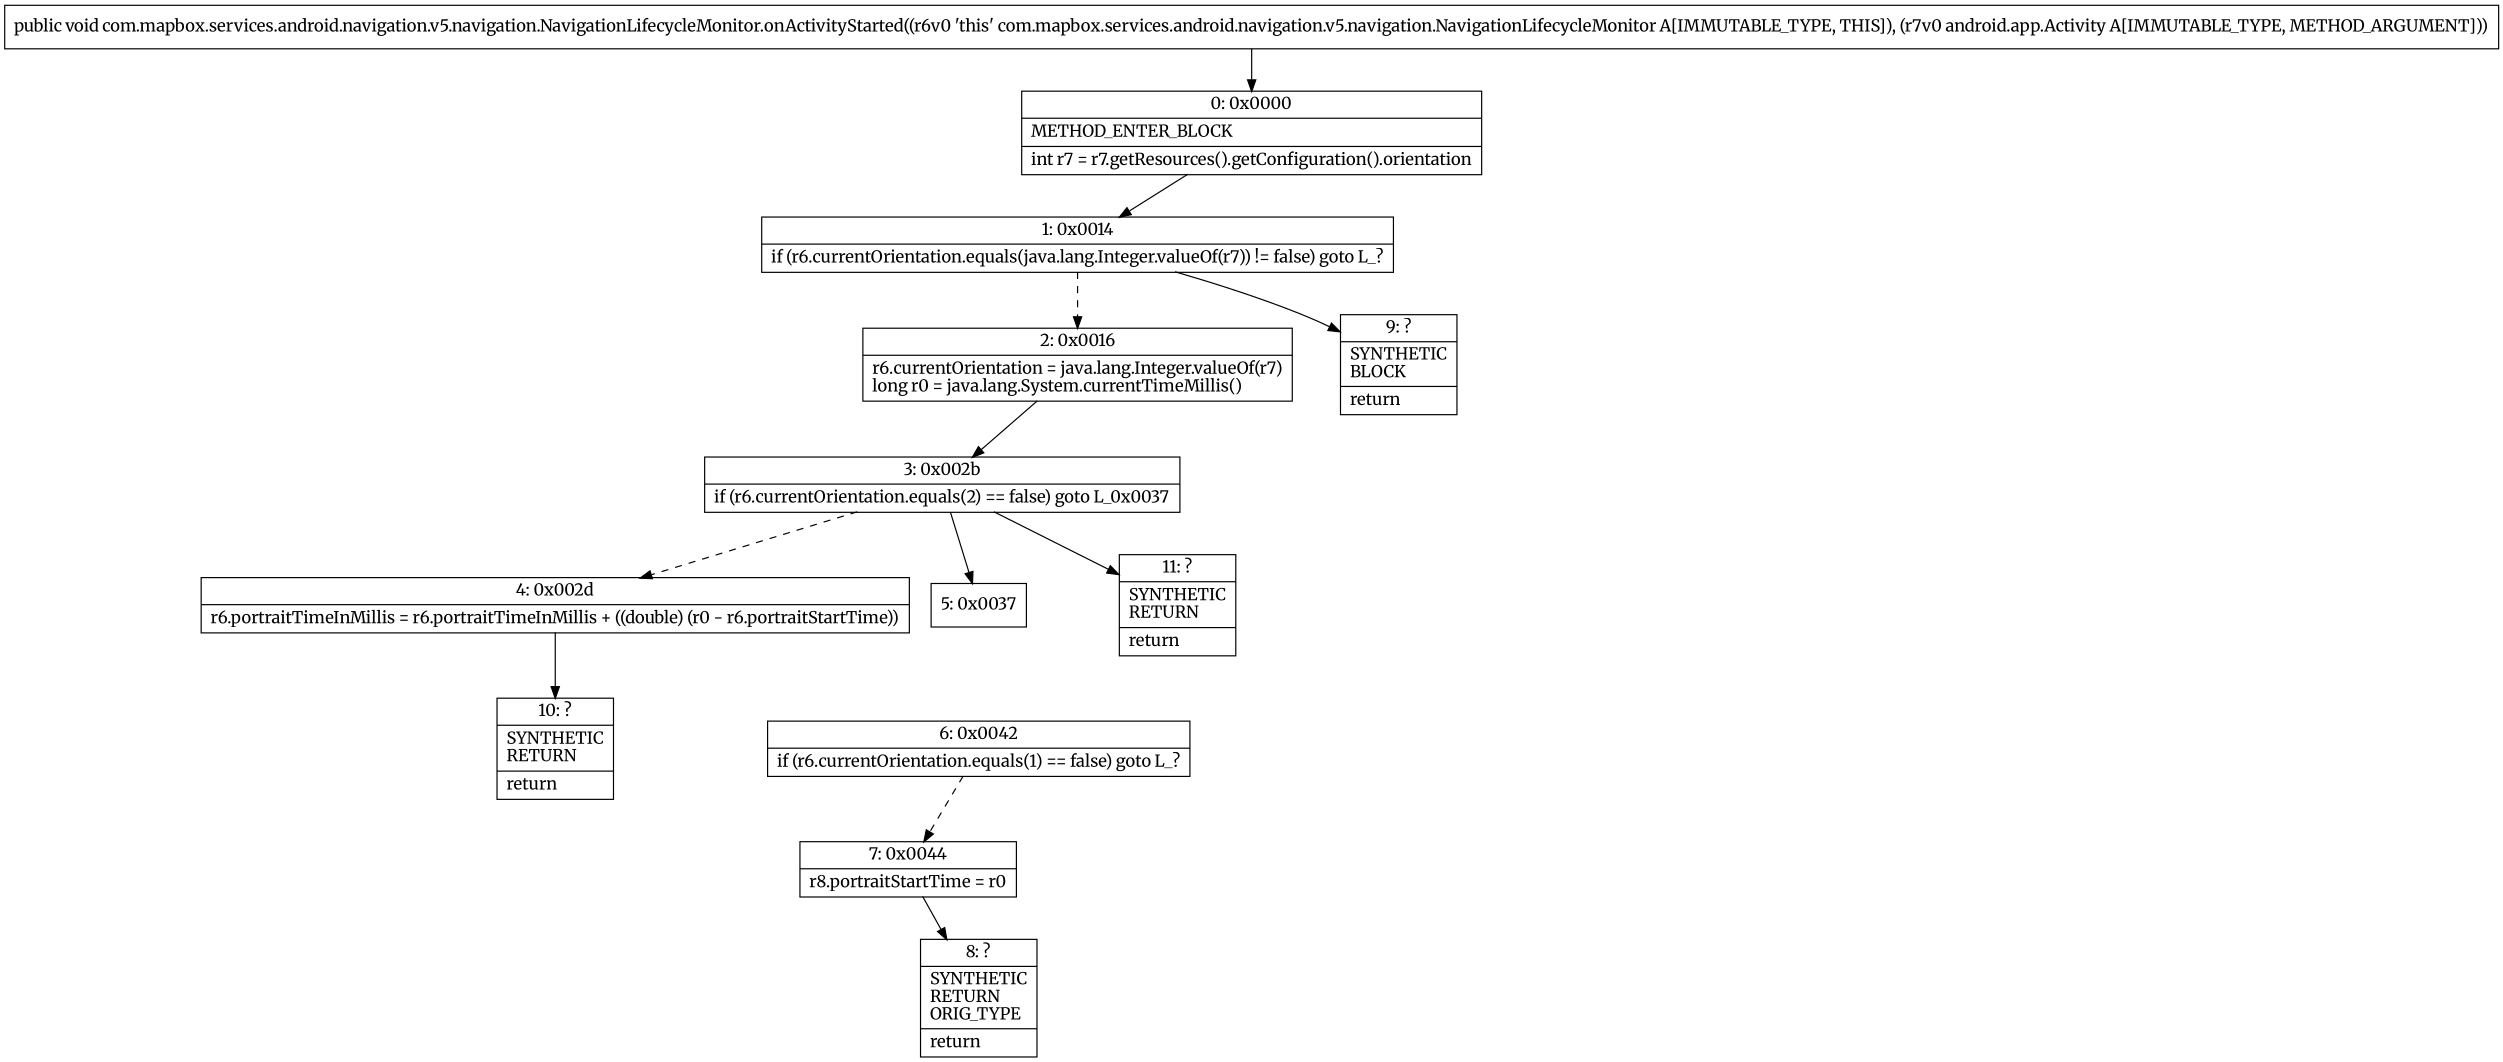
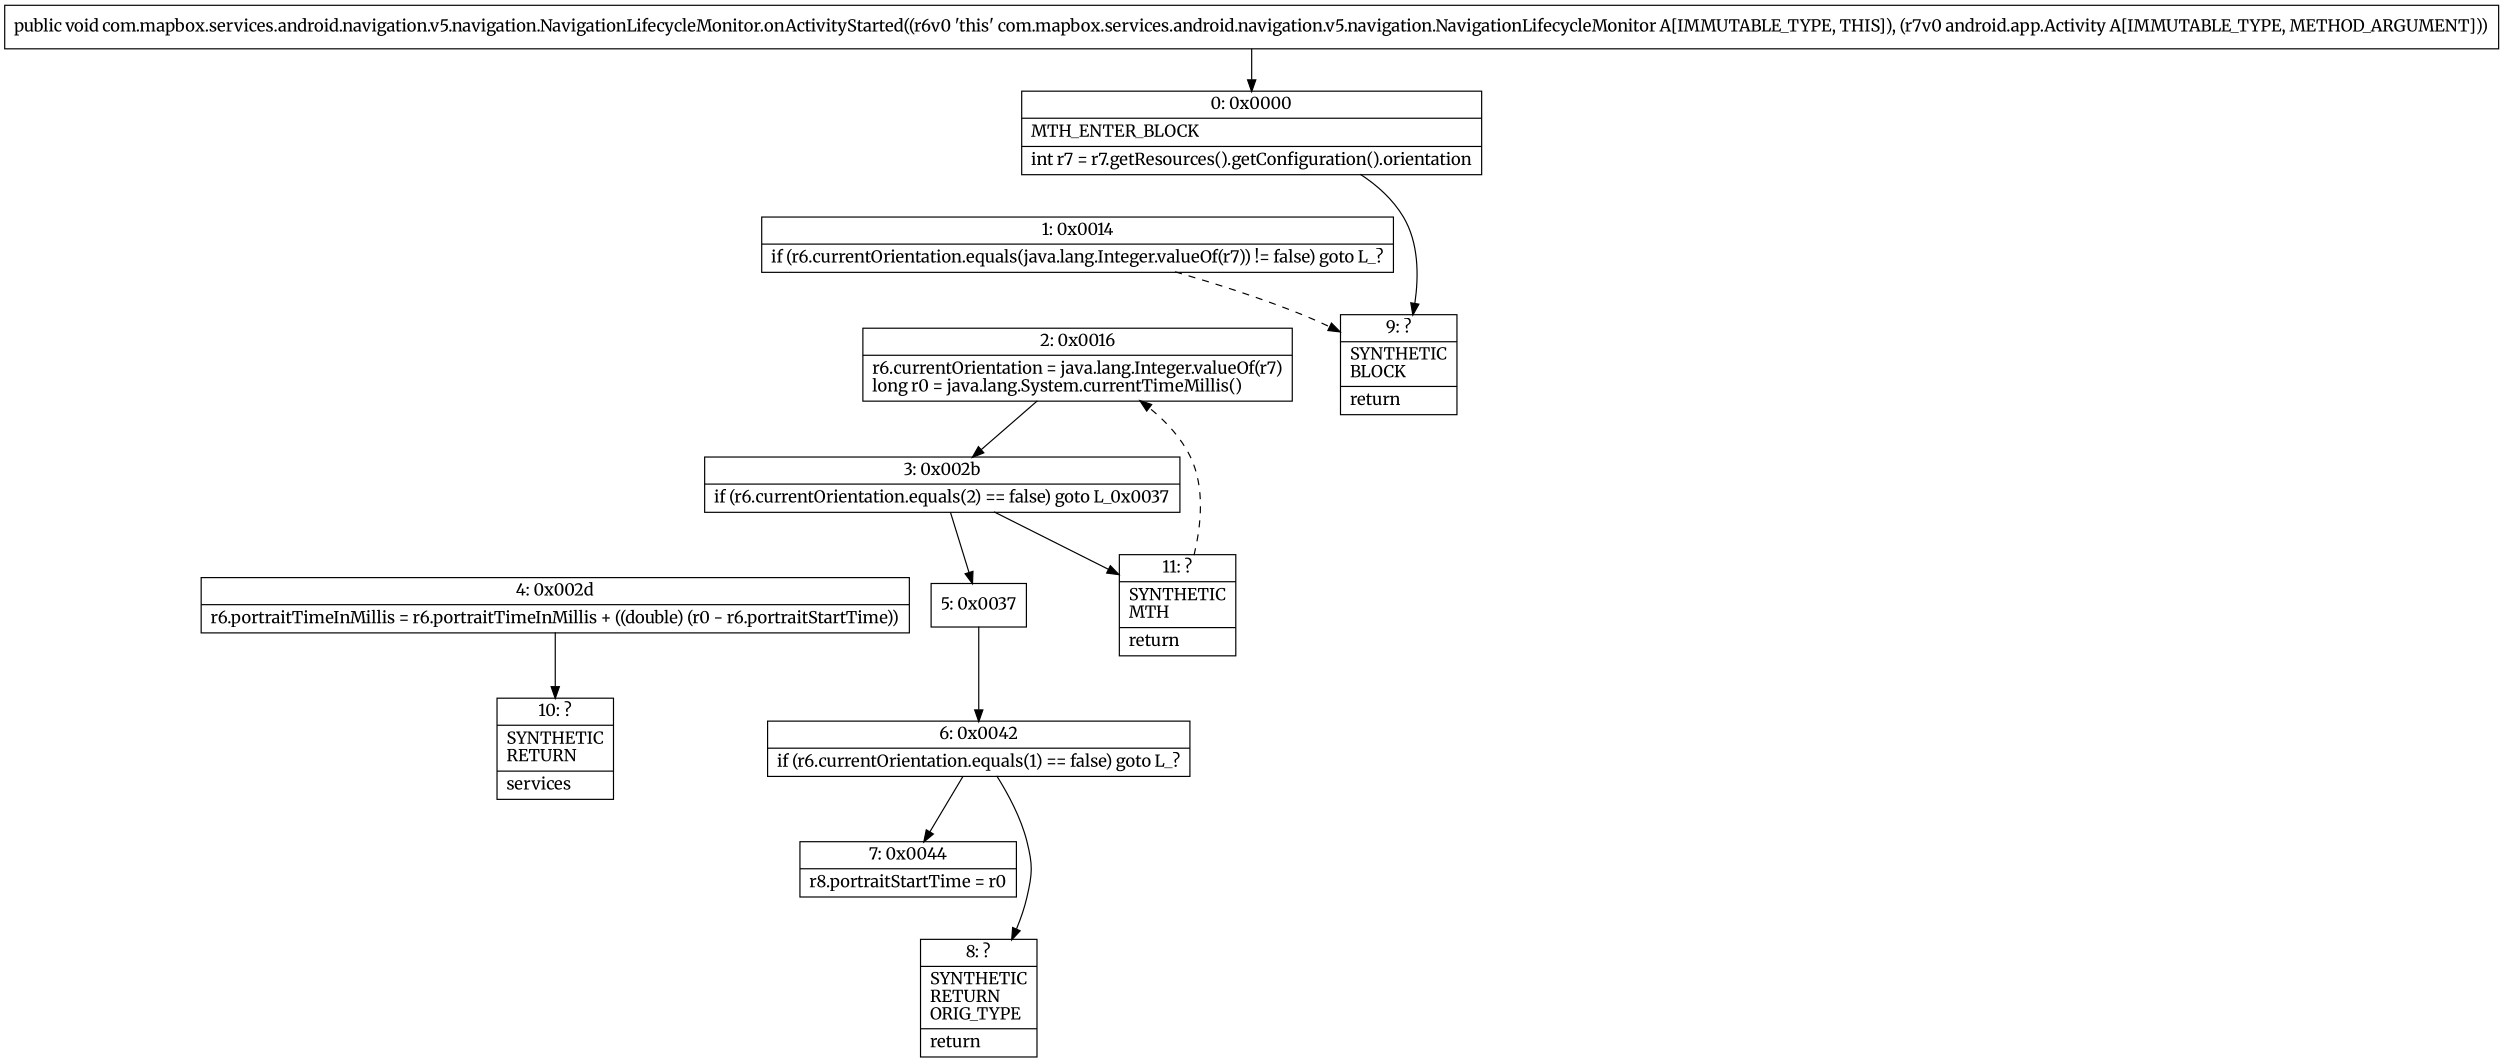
(1132, 132) -> (1115, 132)
(1159, 193) -> (1409, 229)
(1078, 294) -> (1196, 474)
(1253, 297) -> (1253, 297)
(754, 543) -> none
(1164, 613) -> (1149, 613)
none -> (979, 668)
(532, 785) -> (539, 785)
(946, 804) -> (946, 804)
(932, 913) -> (1029, 850)
